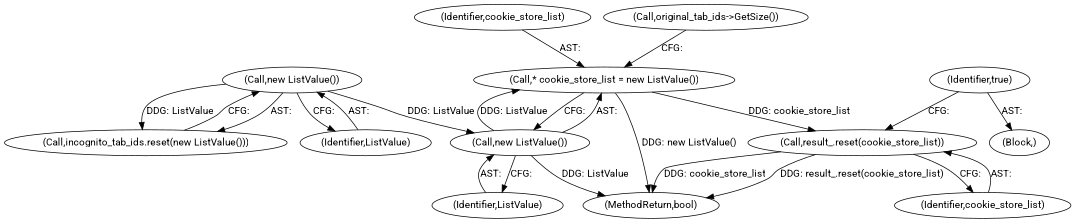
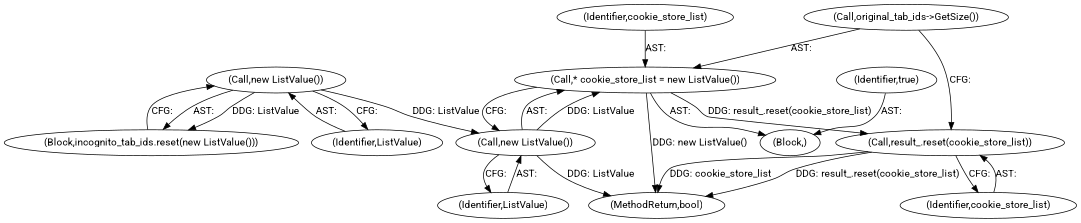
(673, 49) -> (803, 49)
(925, 109) -> (945, 72)
(800, 111) -> (790, 111)
none -> (698, 127)
(146, 143) -> (151, 143)
